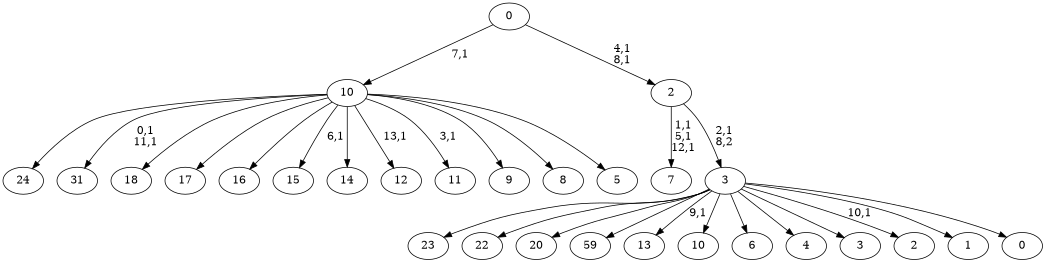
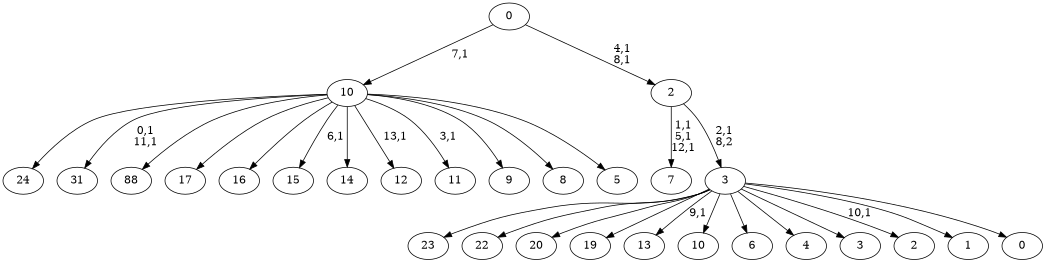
(131, 181) -> (131, 181)
(590, 246) -> (590, 246)
